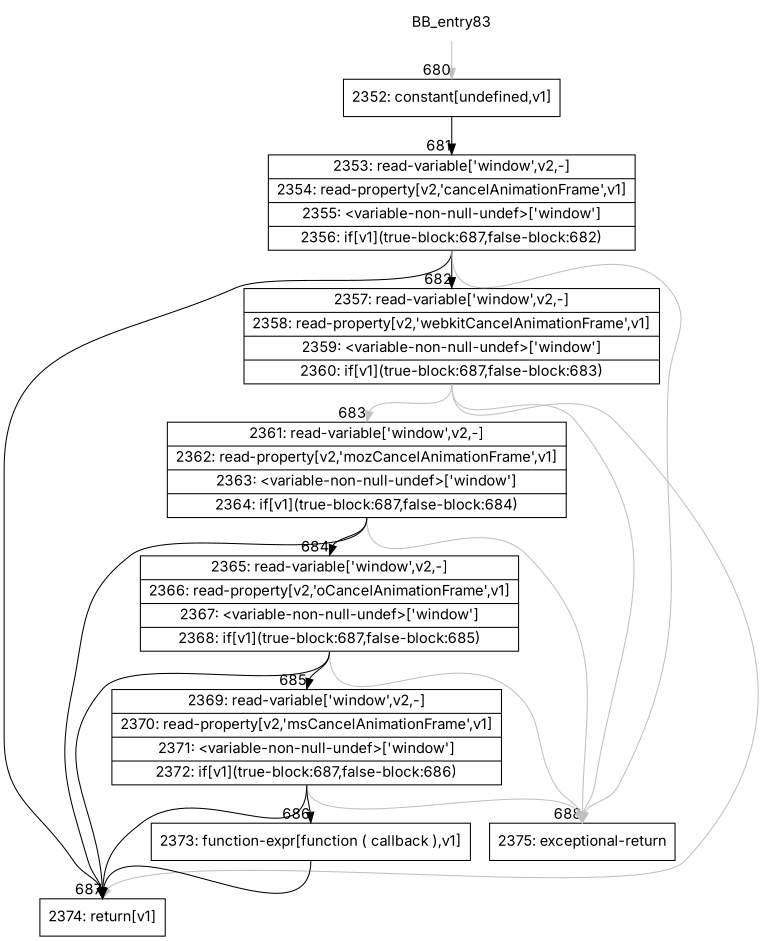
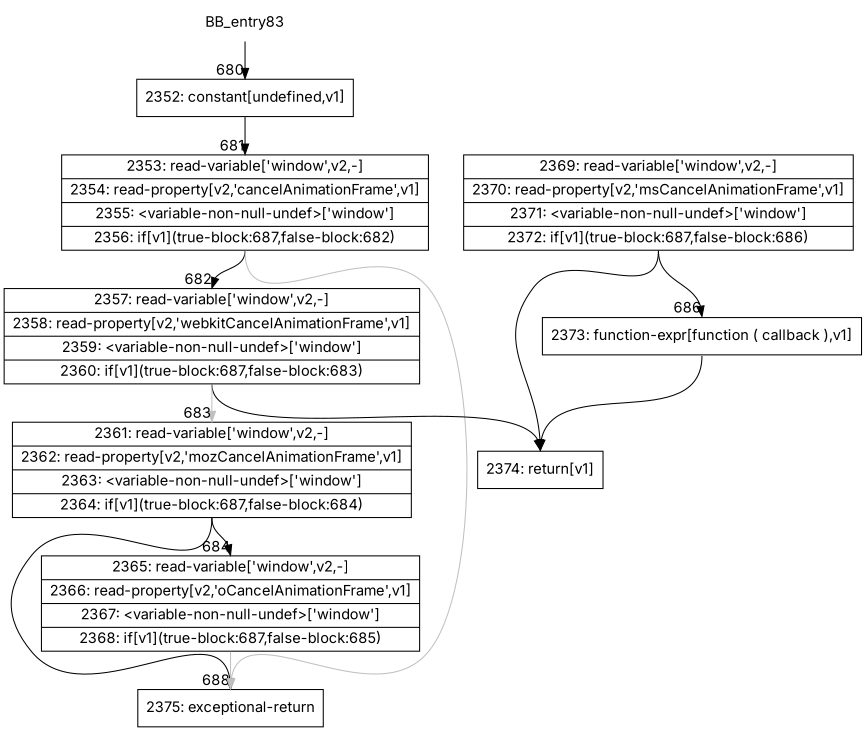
(452, 55) -> (245, 55)
(11, 422) -> none
(631, 541) -> none
(556, 590) -> (12, 609)
(95, 595) -> none
(322, 667) -> none
(116, 681) -> none
(440, 804) -> none
(717, 819) -> (371, 417)
